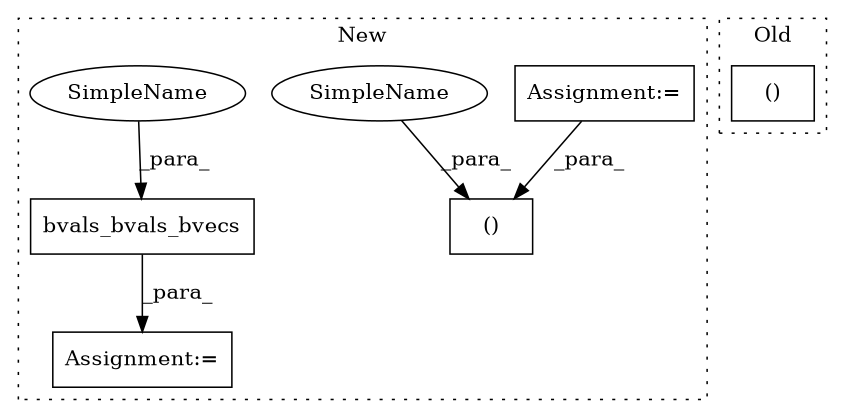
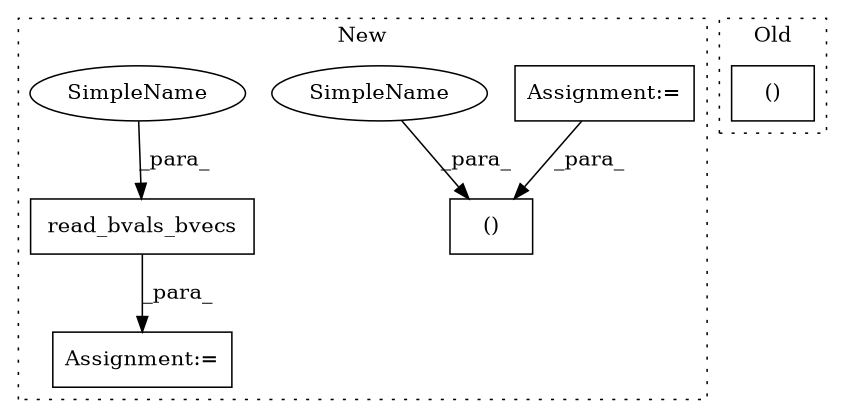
(142, 227) -> (142, 227)
